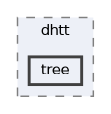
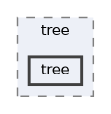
(55, 31) -> (55, 31)
